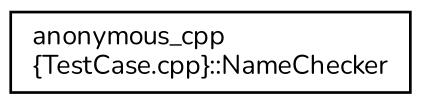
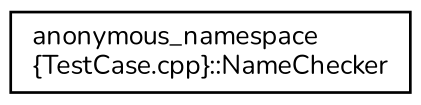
(211, 52) -> (211, 52)
